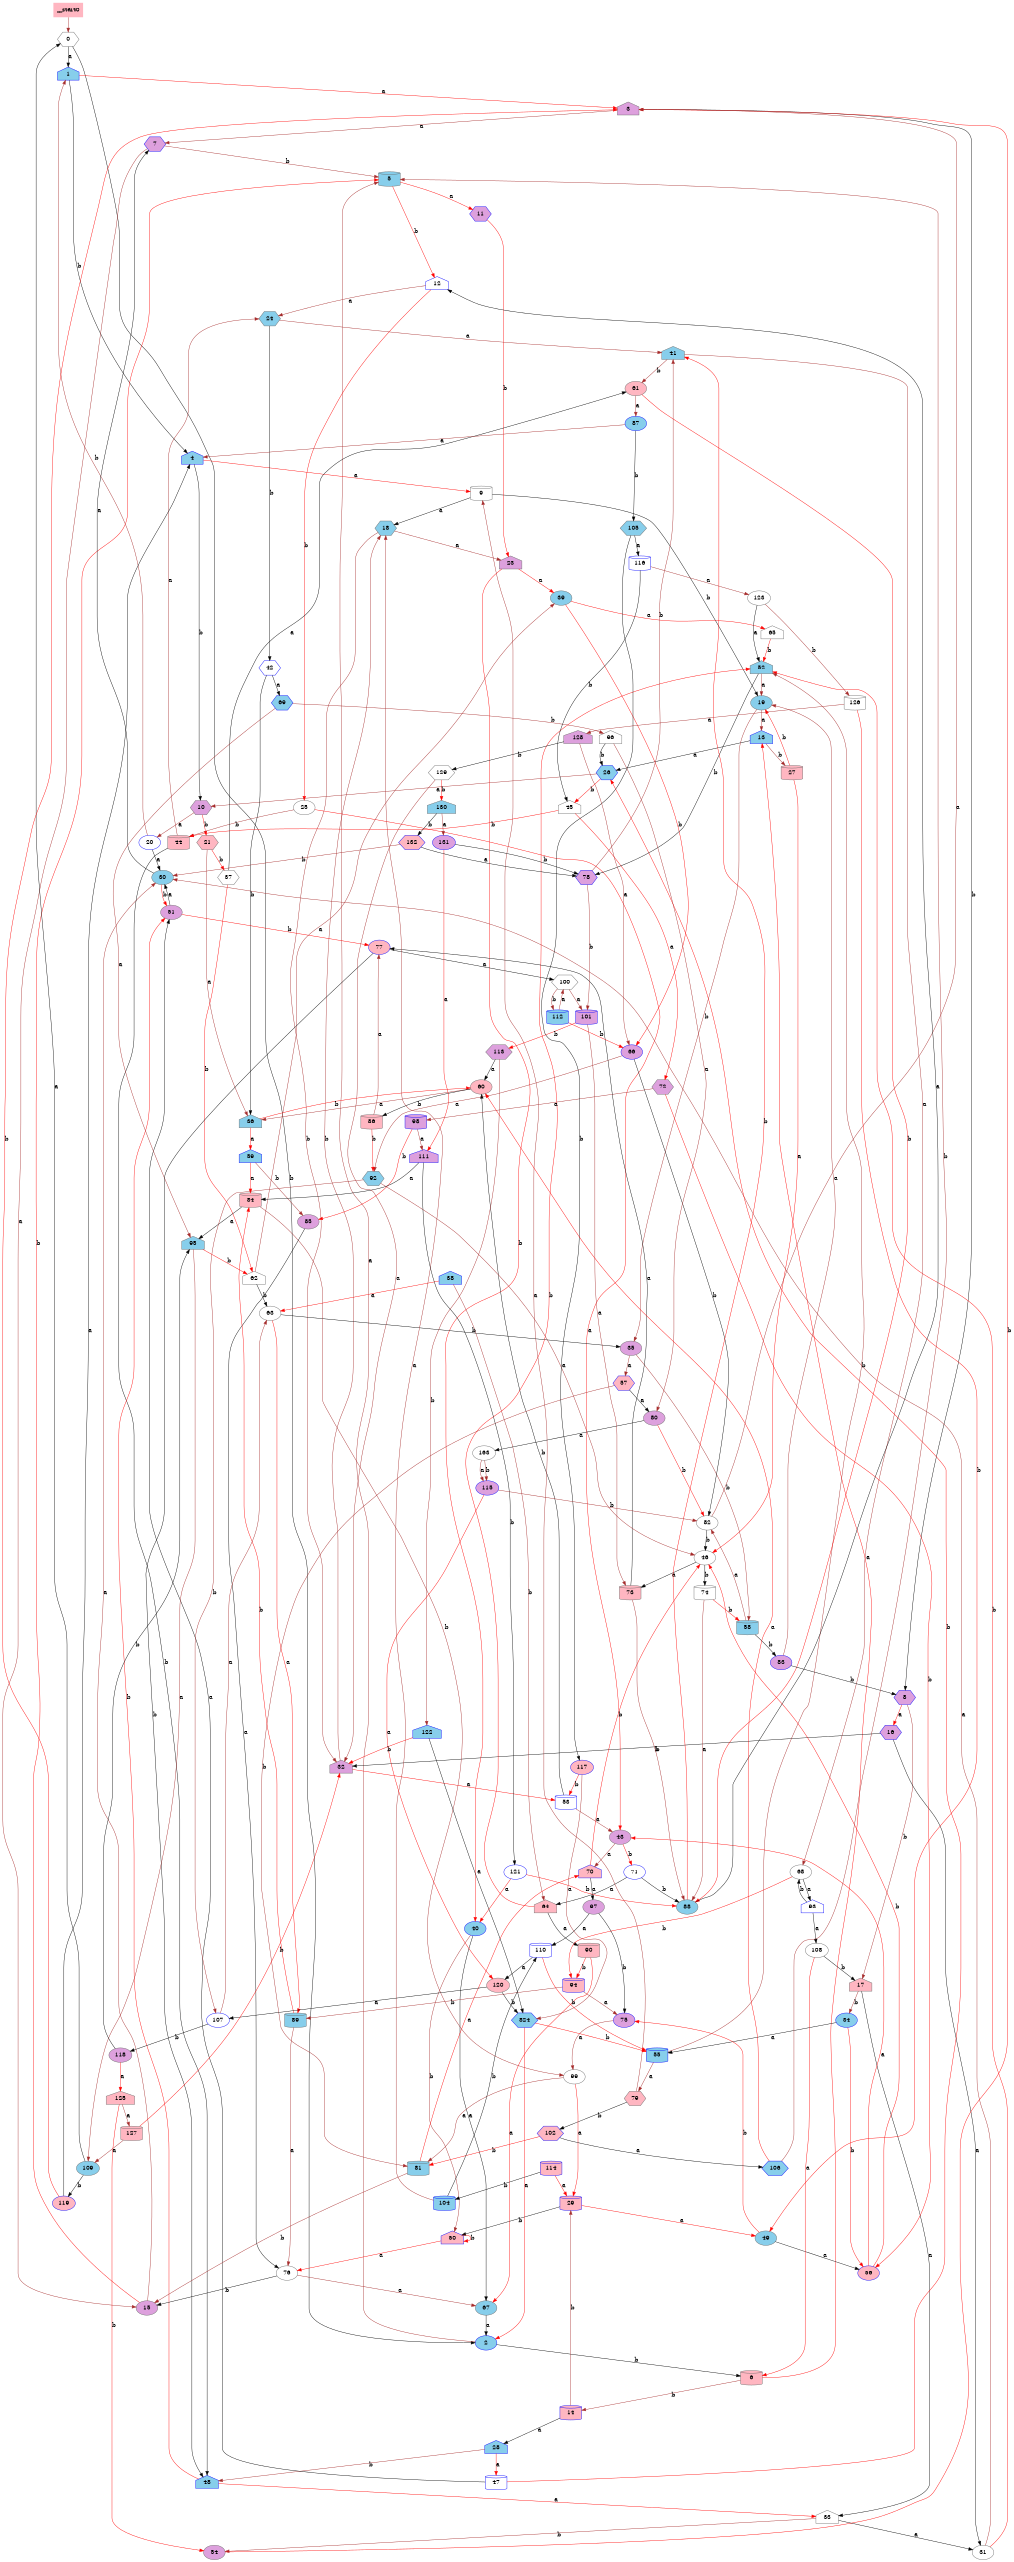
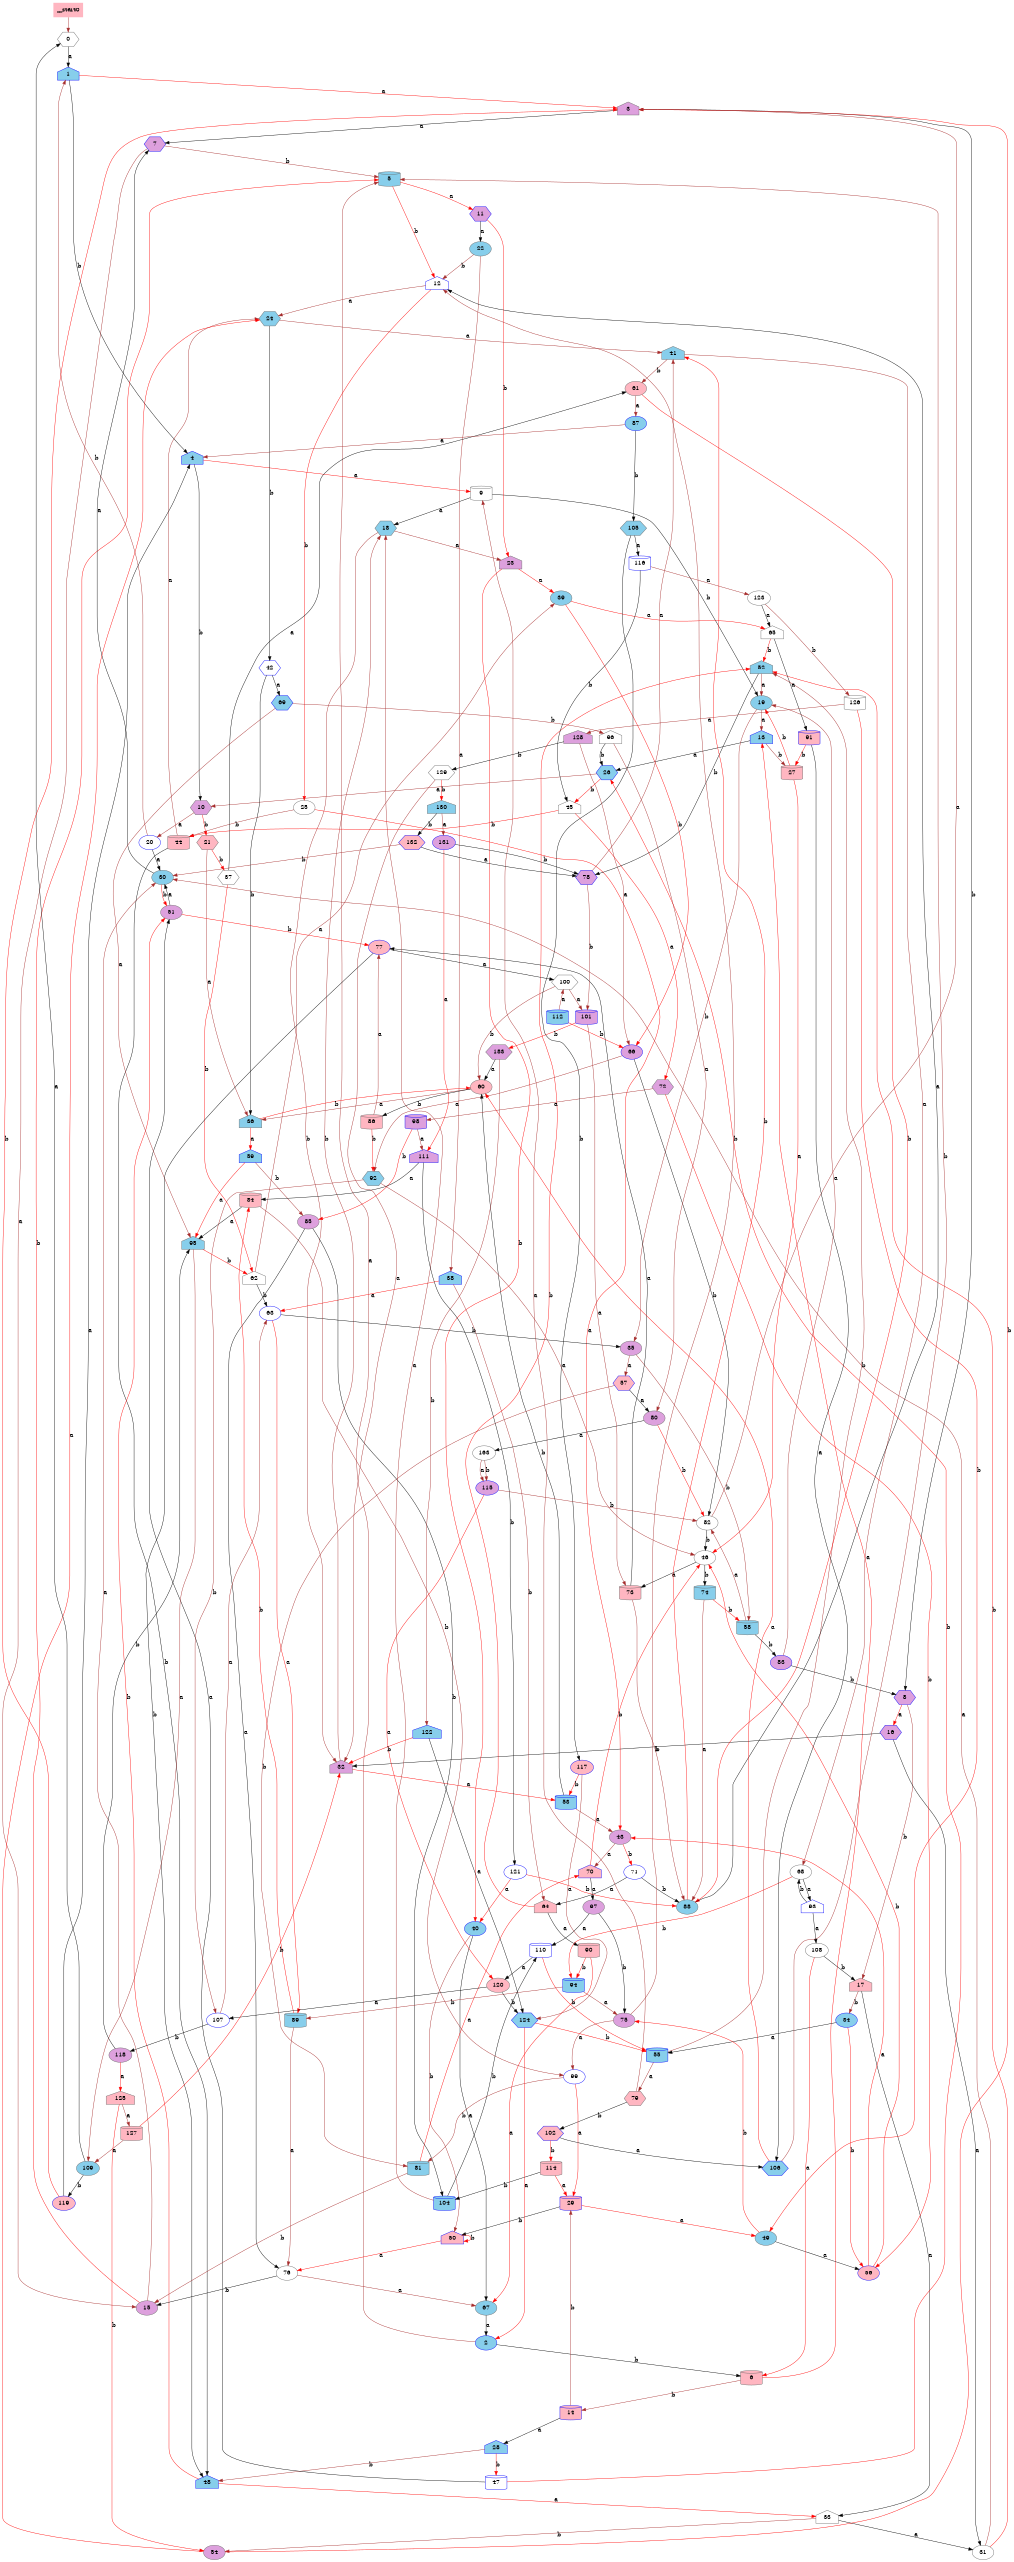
(393, 127) -> (393, 127)
none -> (480, 249)
(661, 616) -> (661, 616)
(753, 632) -> (765, 614)
none -> (809, 738)
(552, 997) -> (502, 1020)
(499, 1052) -> (499, 1052)
none -> (734, 1089)
(250, 1176) -> (217, 1196)
(292, 1239) -> none
(270, 1313) -> (270, 1313)
none -> (70, 1487)
(705, 1593) -> (705, 1593)
none -> (452, 1697)
(566, 1802) -> (566, 1802)
(574, 1985) -> (574, 1985)
(525, 2020) -> (525, 2020)
(624, 2020) -> (624, 2020)
(574, 2077) -> (574, 2077)
(464, 2116) -> (464, 2116)
(486, 2150) -> (551, 2149)
(551, 2168) -> (551, 2168)
(498, 2465) -> (498, 2465)
